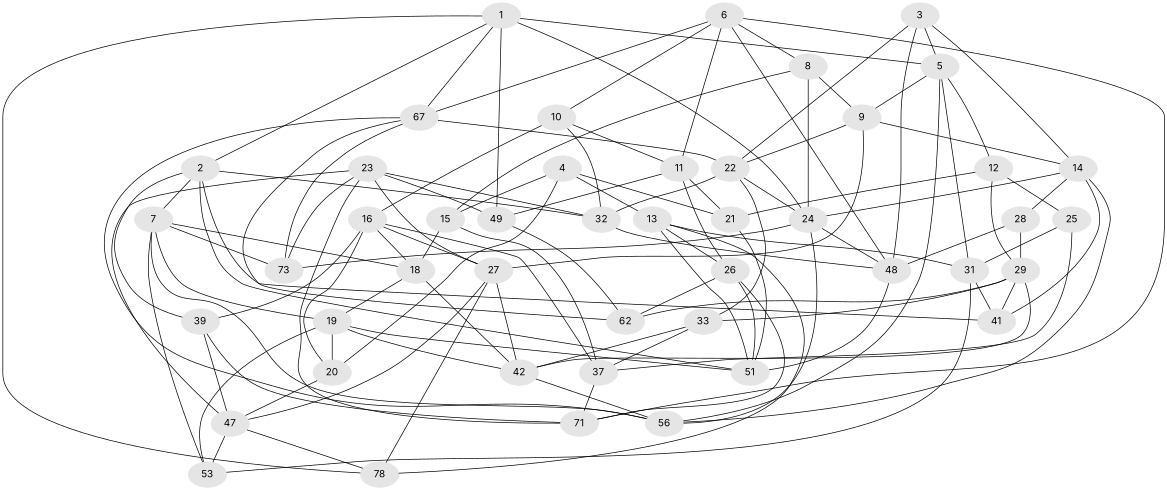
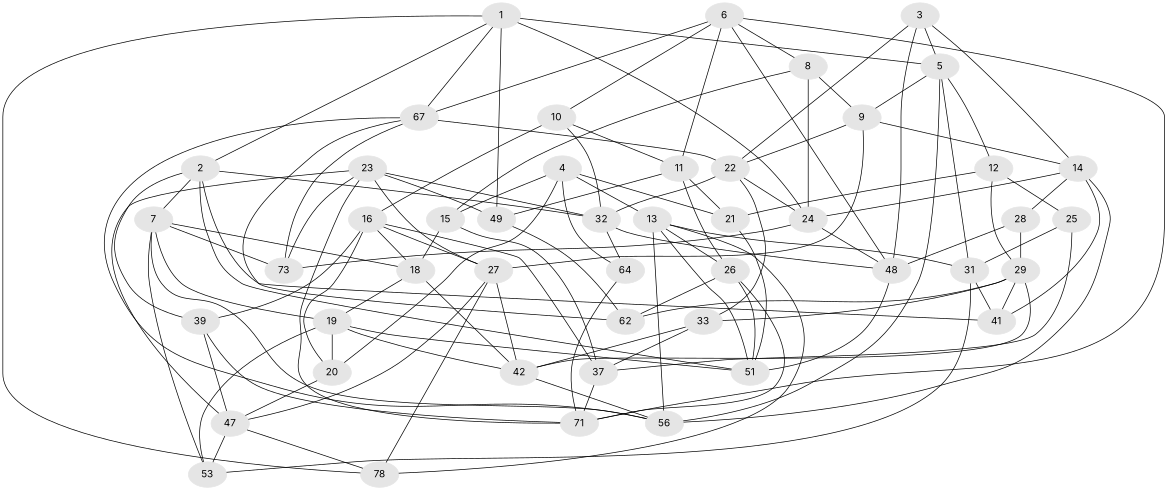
none -> (625, 271)
(809, 348) -> (658, 321)
